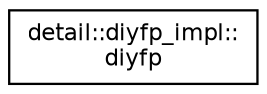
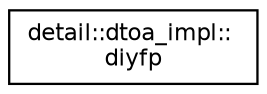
(133, 47) -> (133, 47)
